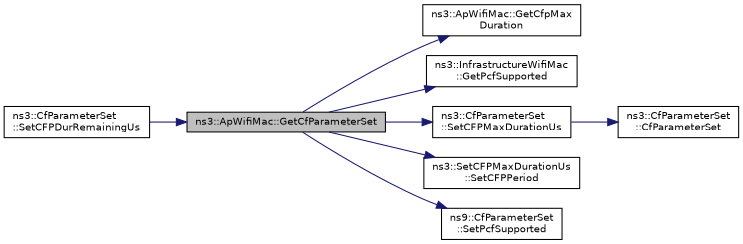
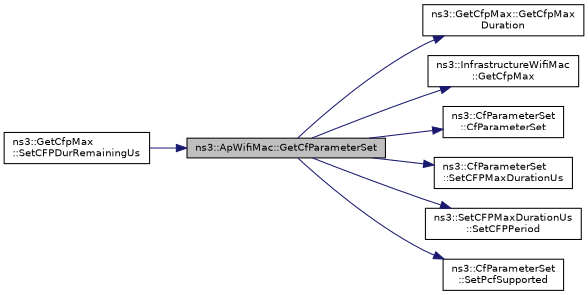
(502, 20) -> (503, 20)
(502, 71) -> (503, 71)
(77, 122) -> (77, 148)
(590, 122) -> (401, 134)
(502, 224) -> (503, 275)
